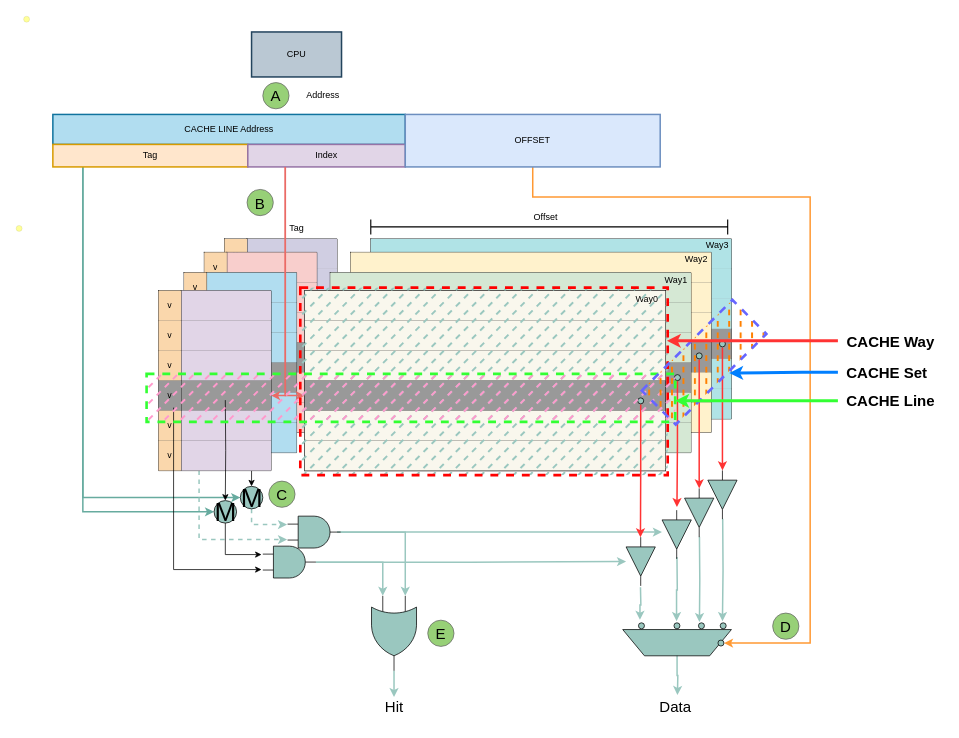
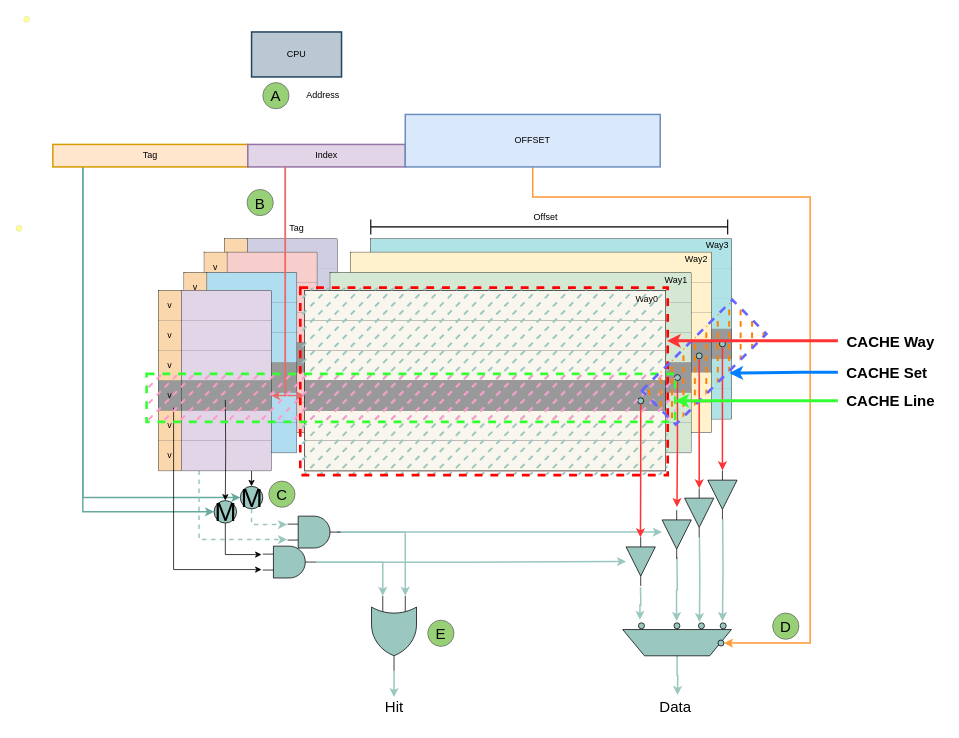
(229, 129) -> none
